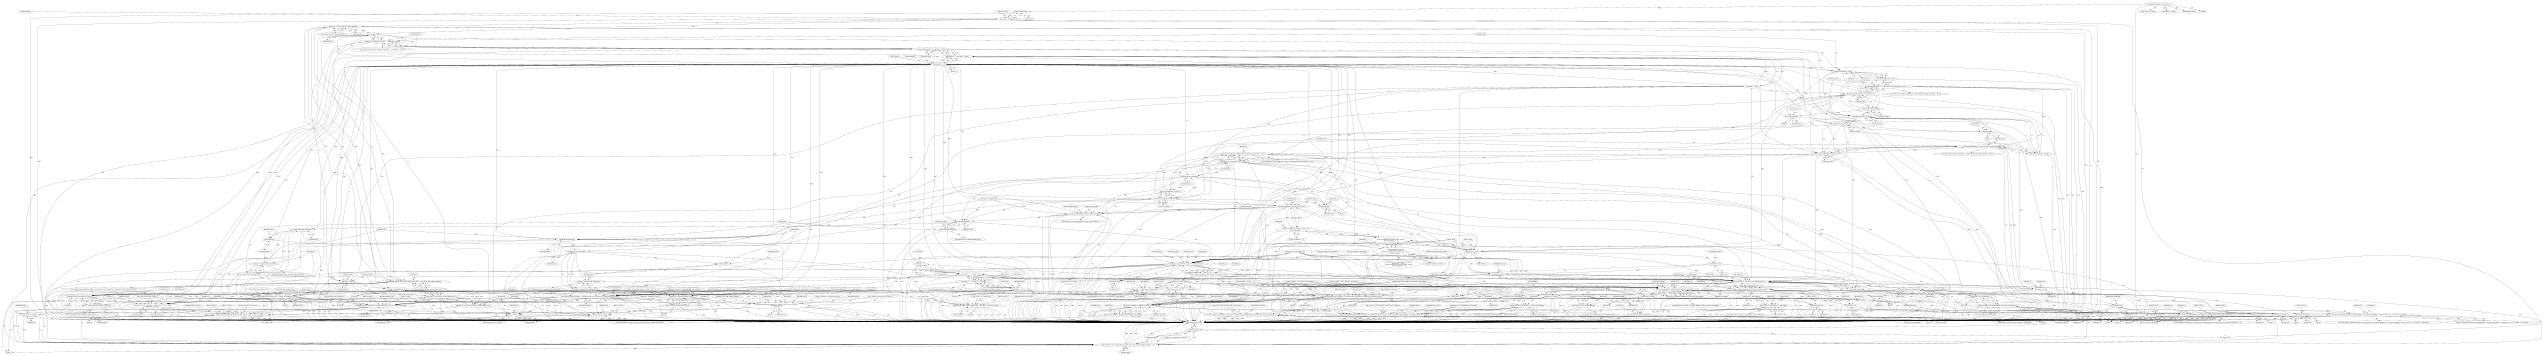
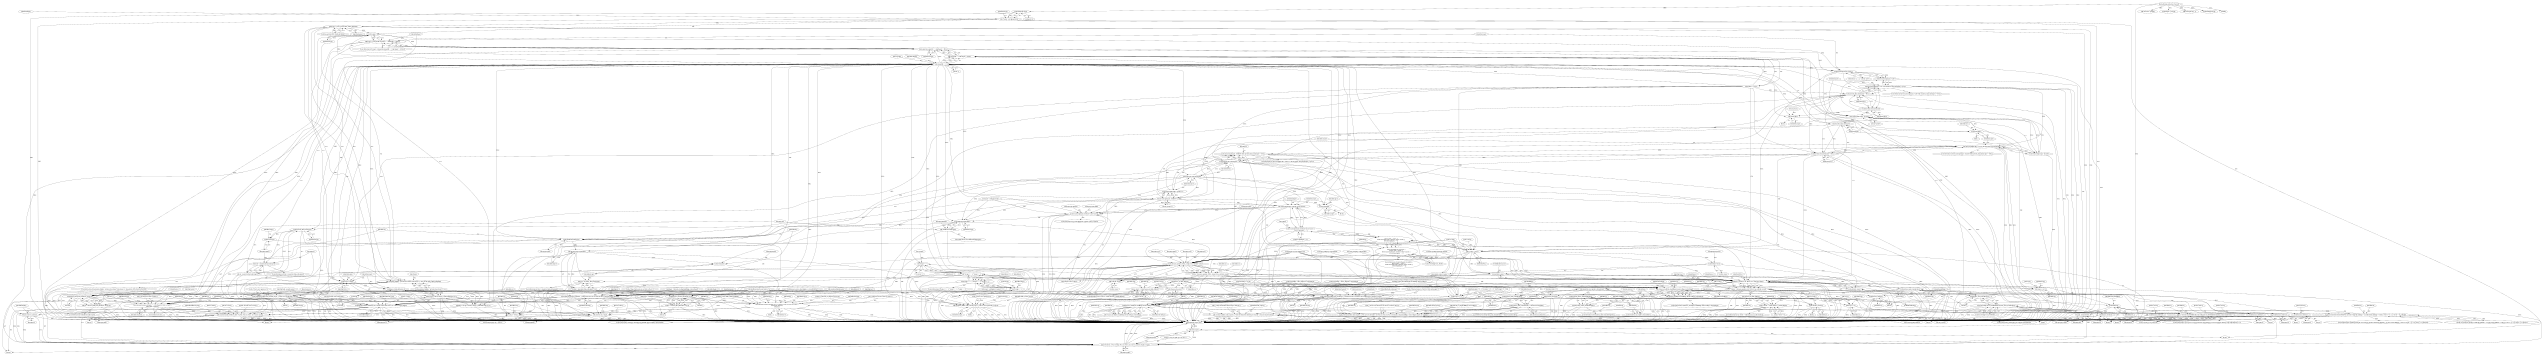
none -> (2189, 12)
